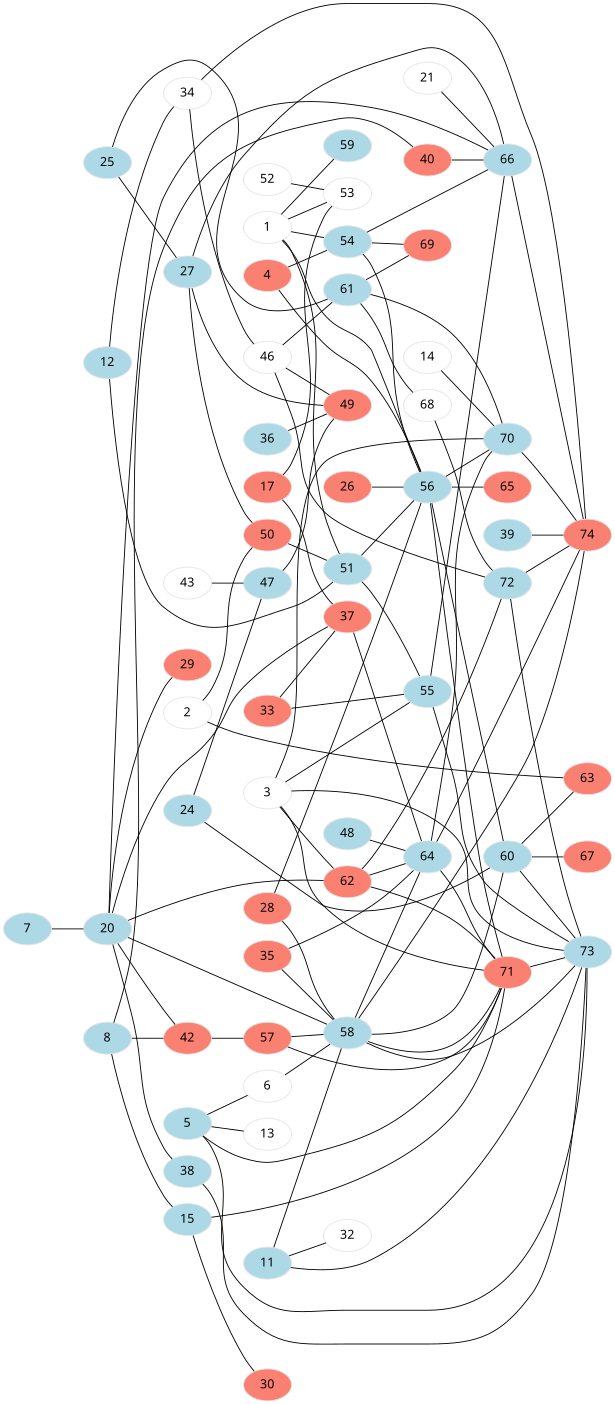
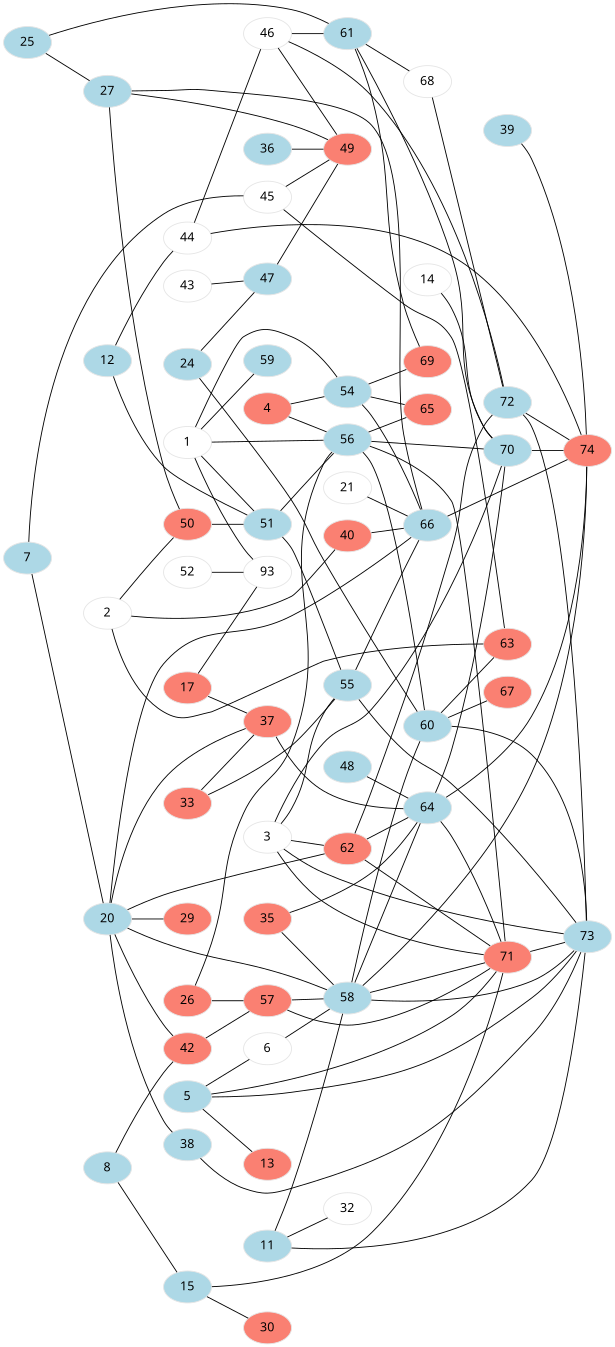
(188, 93) -> (188, 238)
(348, 194) -> (268, 572)
none -> (268, 197)
(392, 345) -> (388, 401)
(135, 479) -> (250, 611)
(268, 908) -> none
none -> (228, 1001)
(268, 1134) -> (268, 1164)
